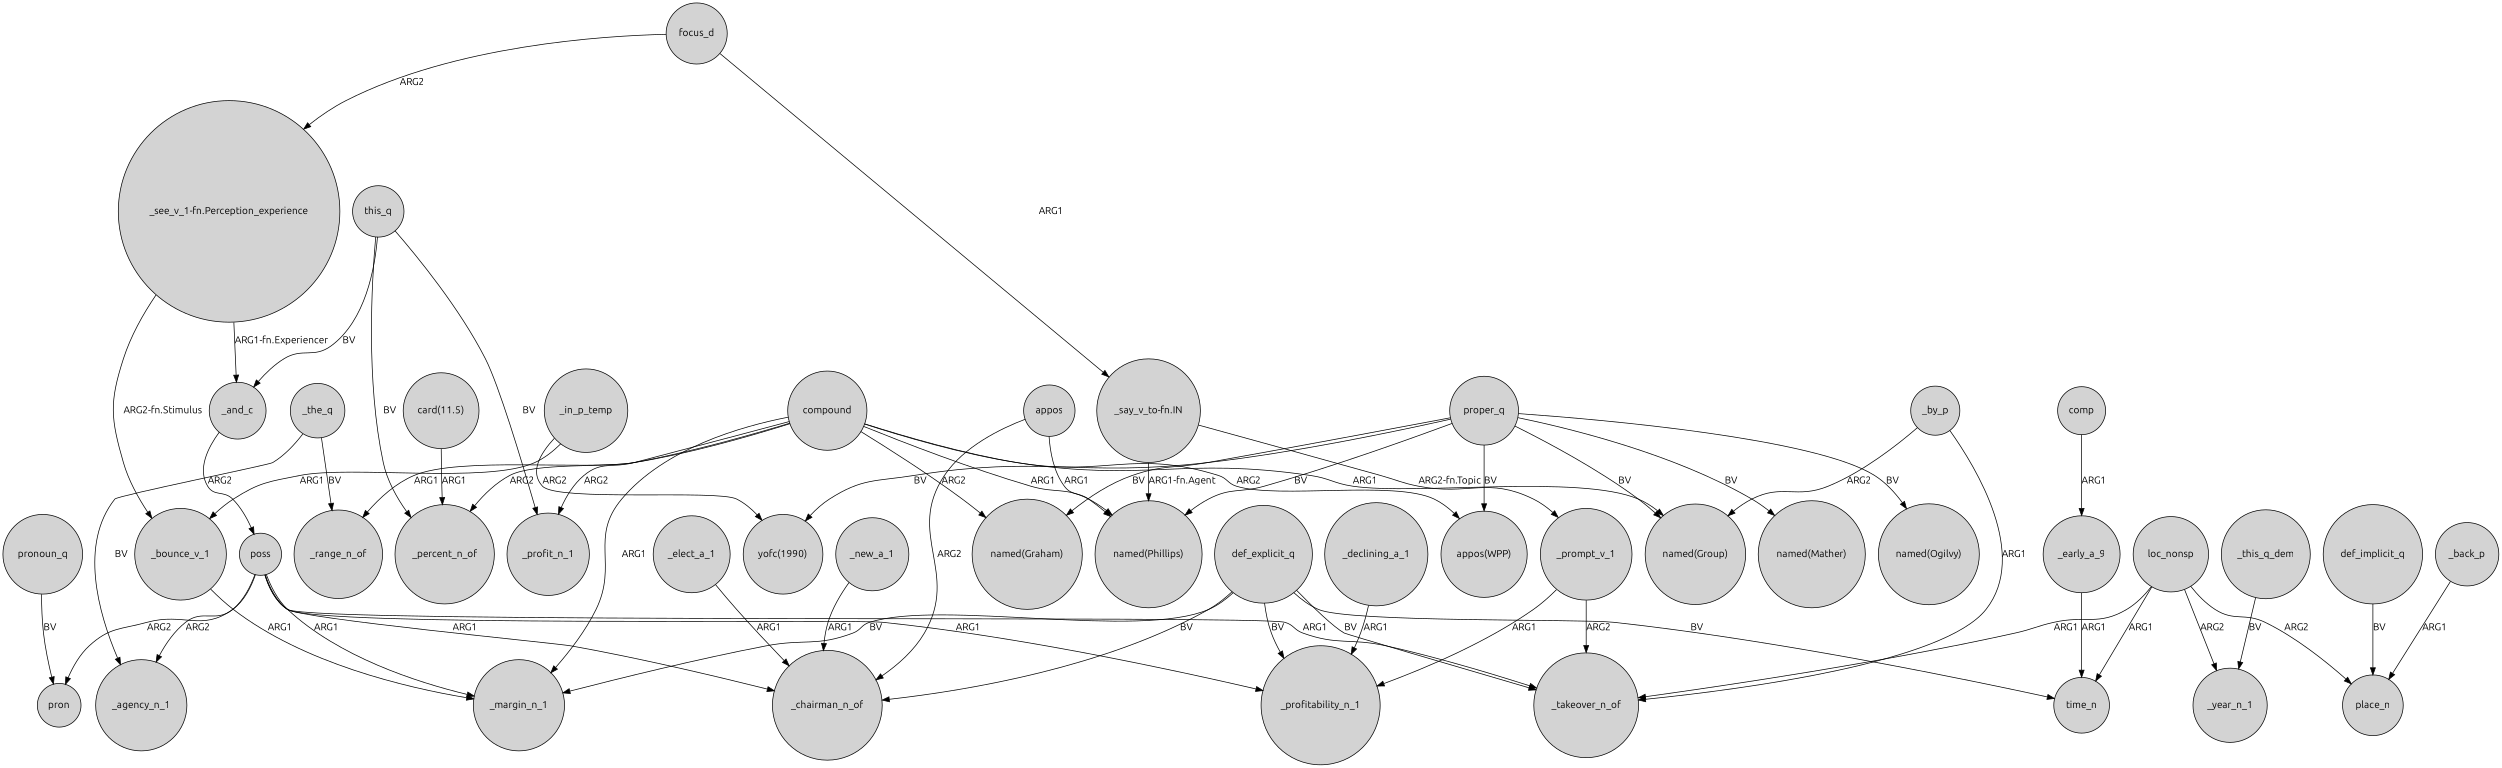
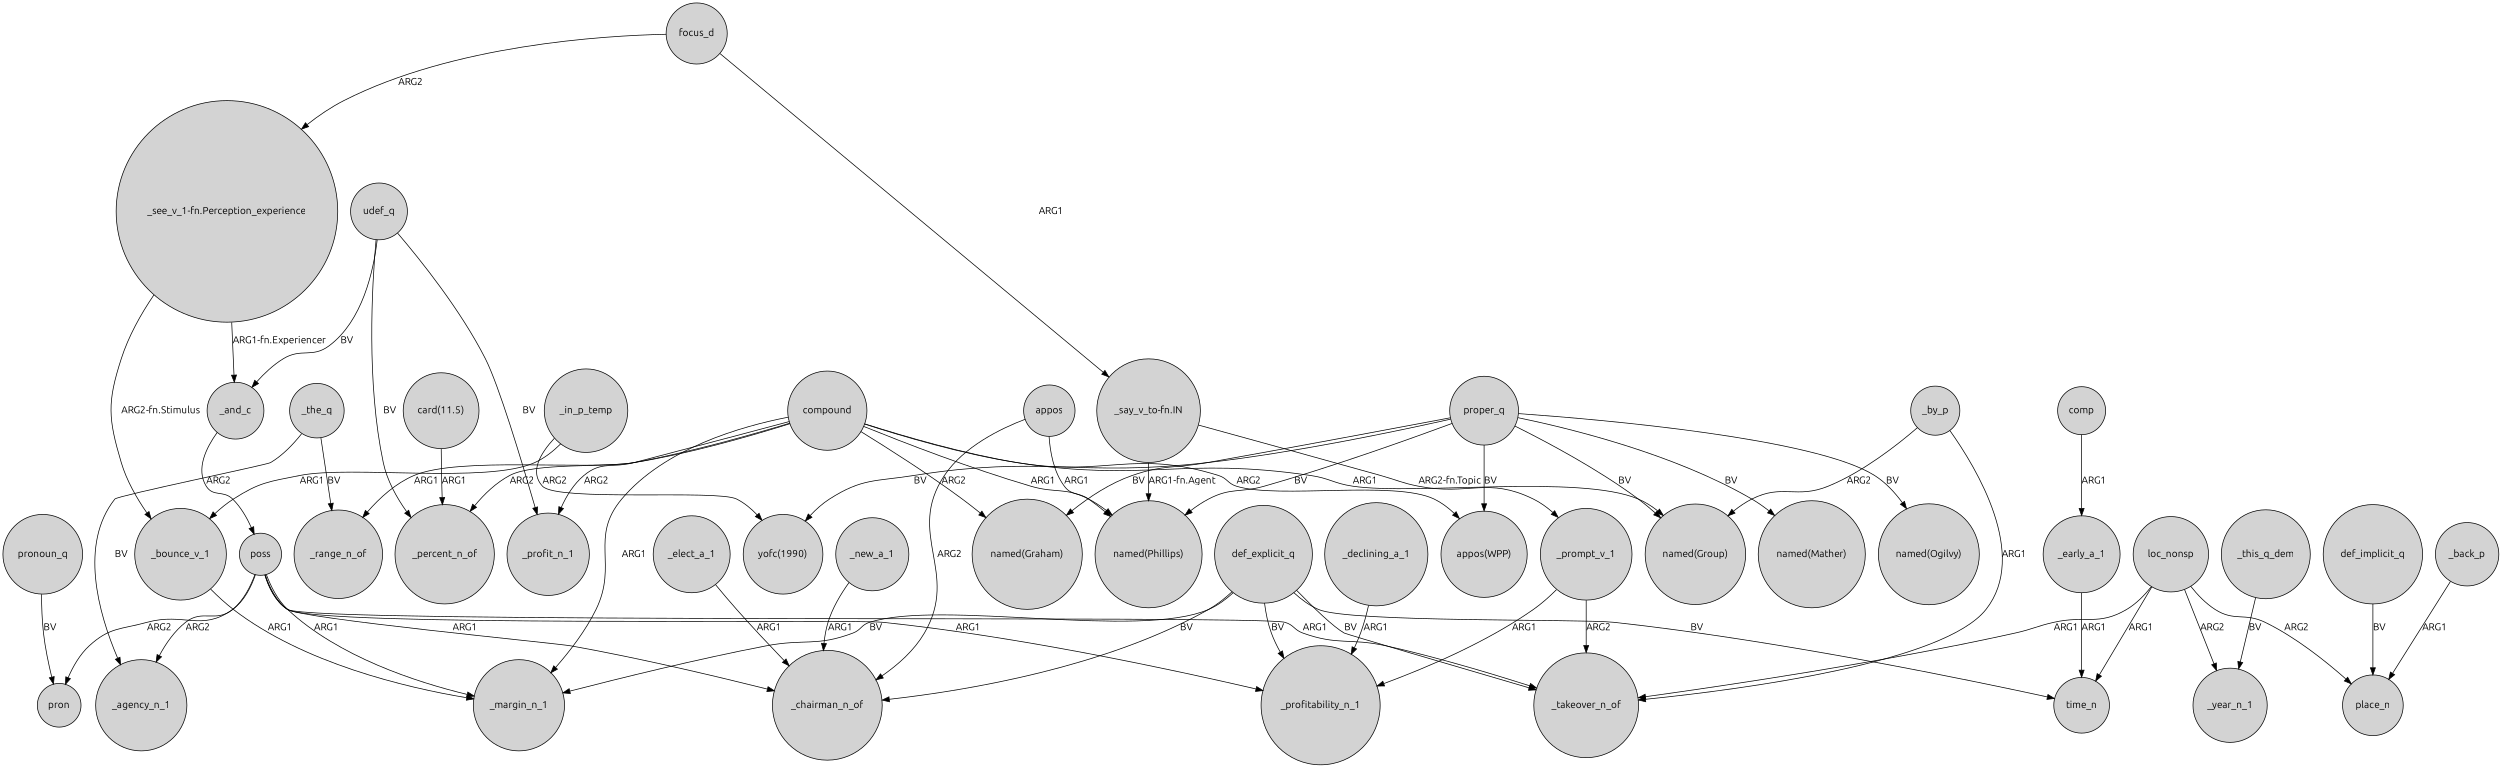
(378, 211) -> (379, 211)
(2082, 554) -> (2082, 554)
